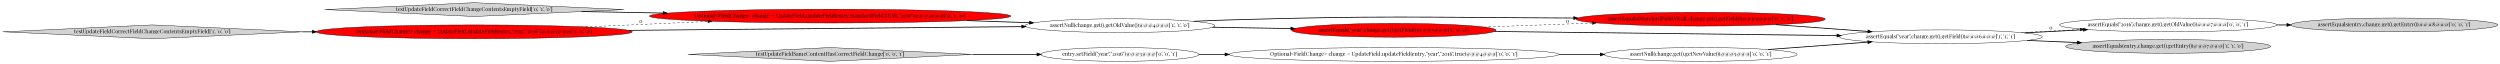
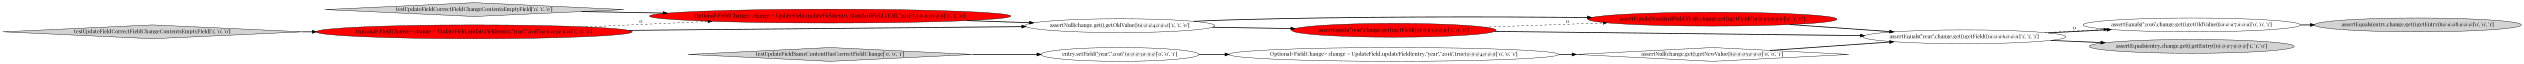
(1701, 54) -> (1712, 54)
